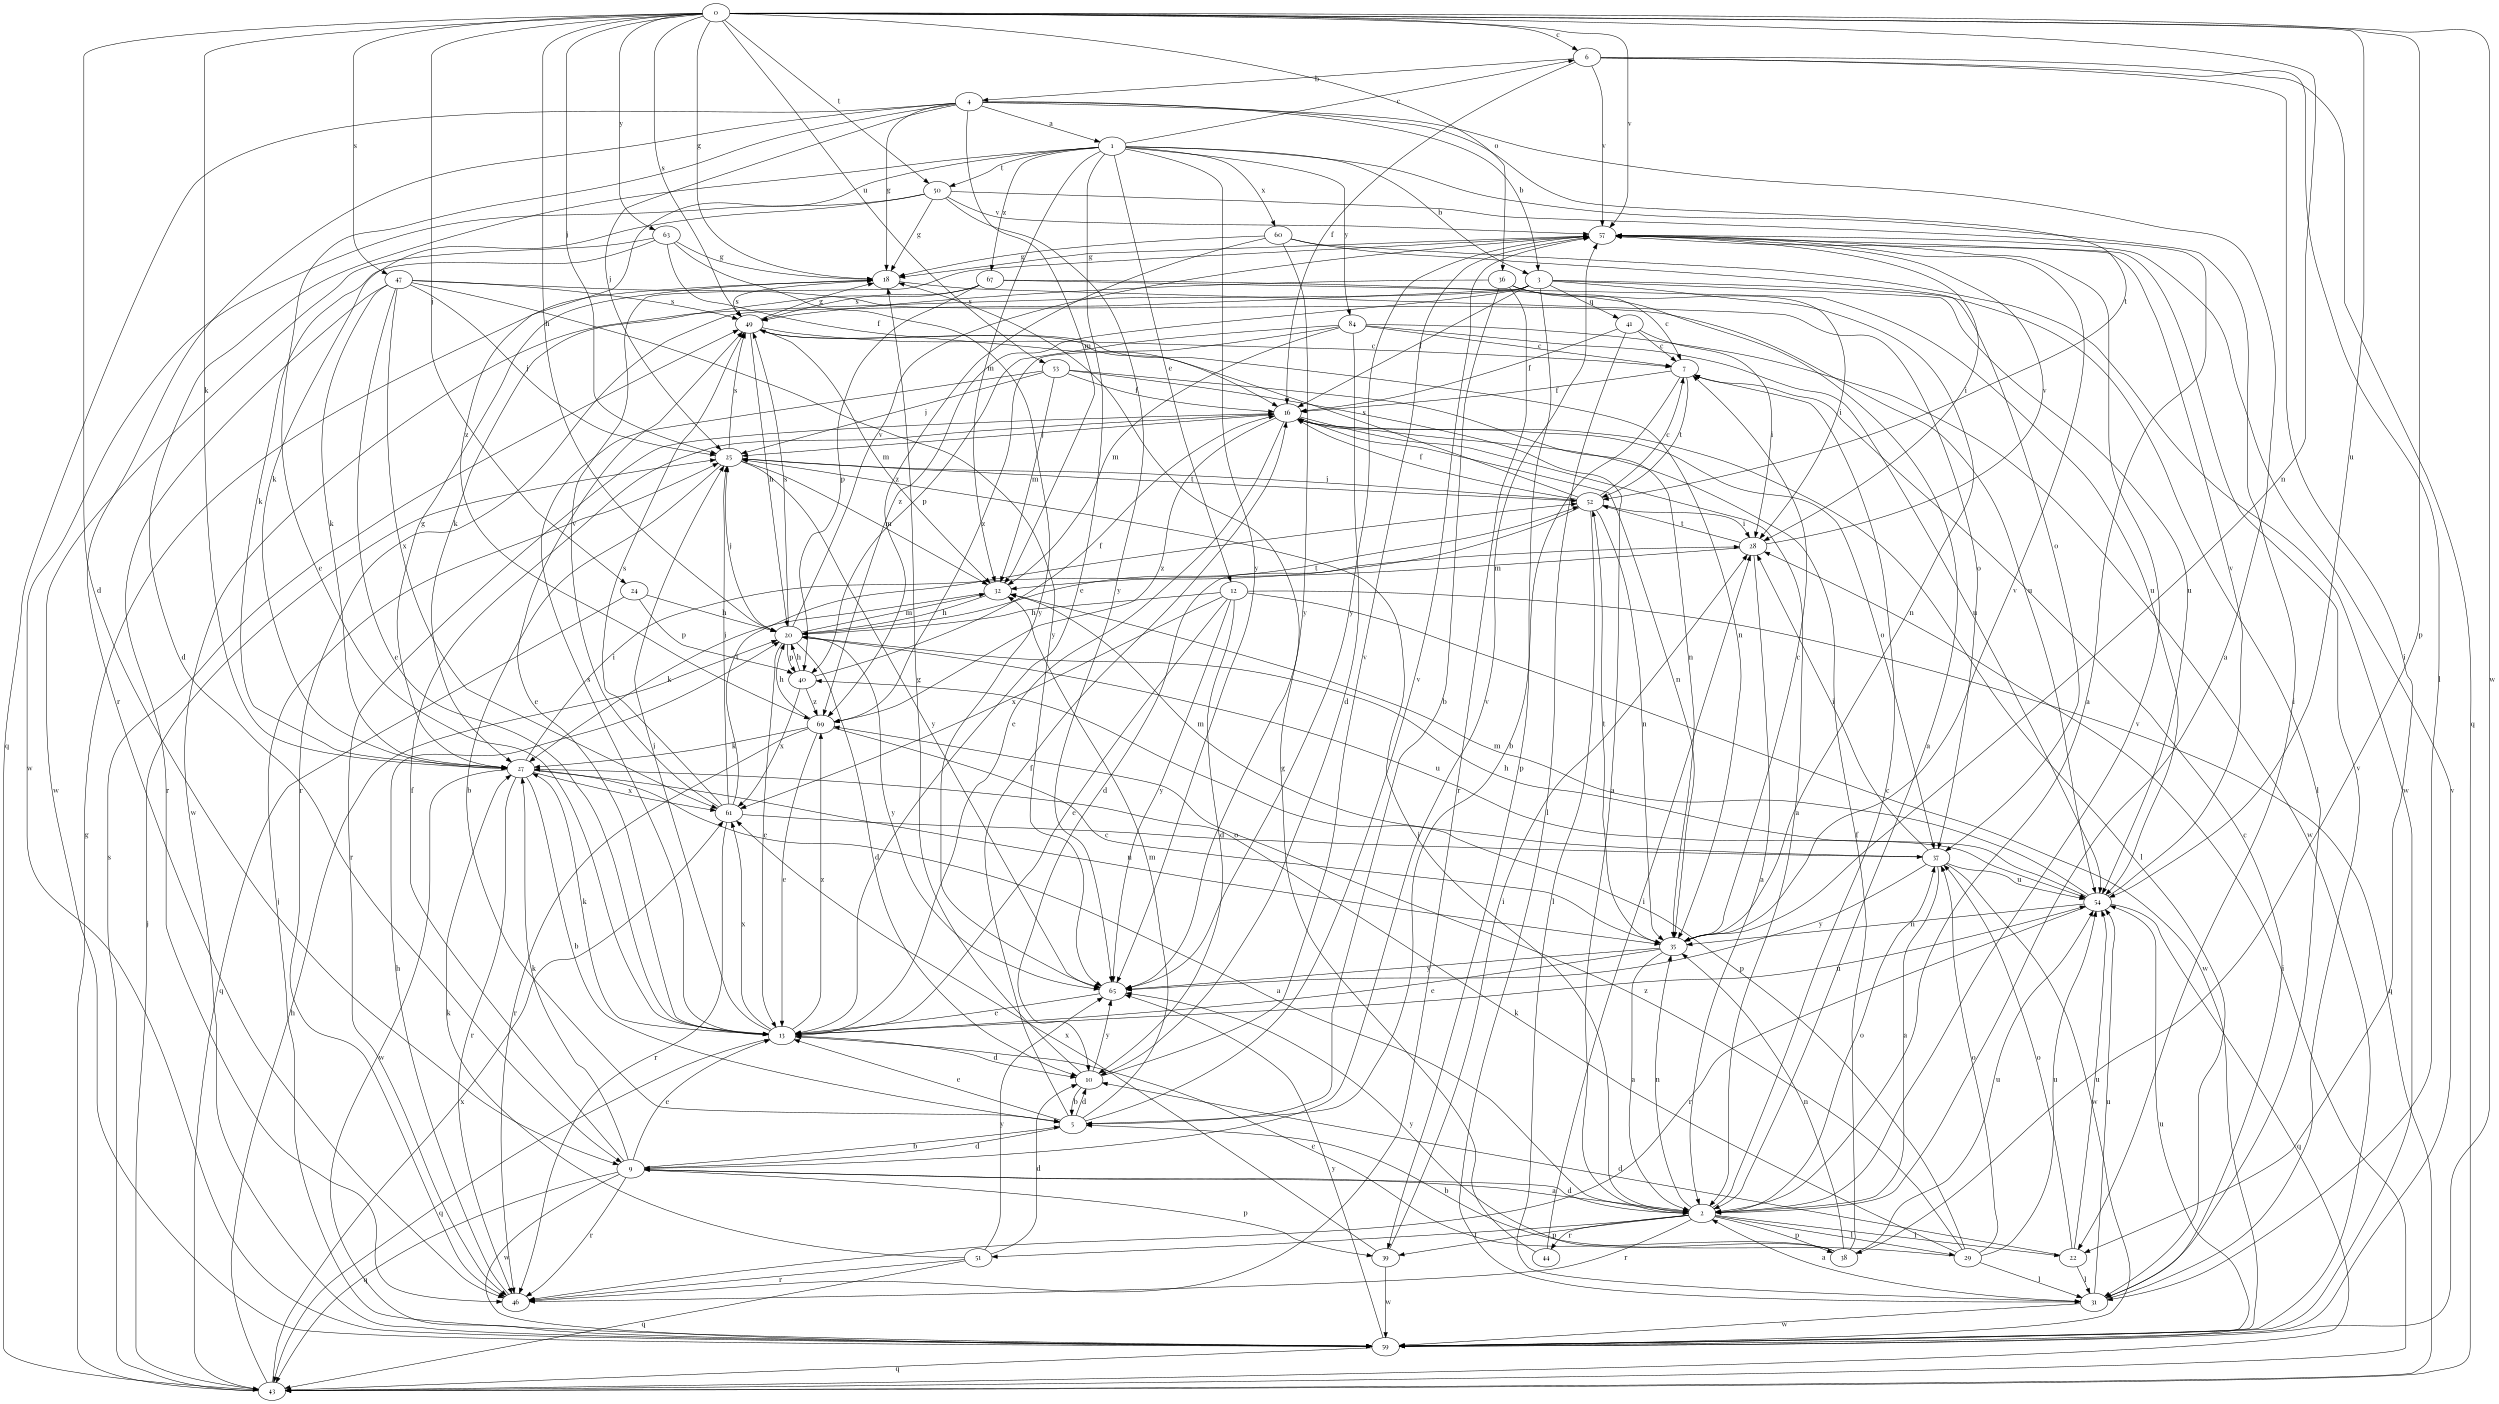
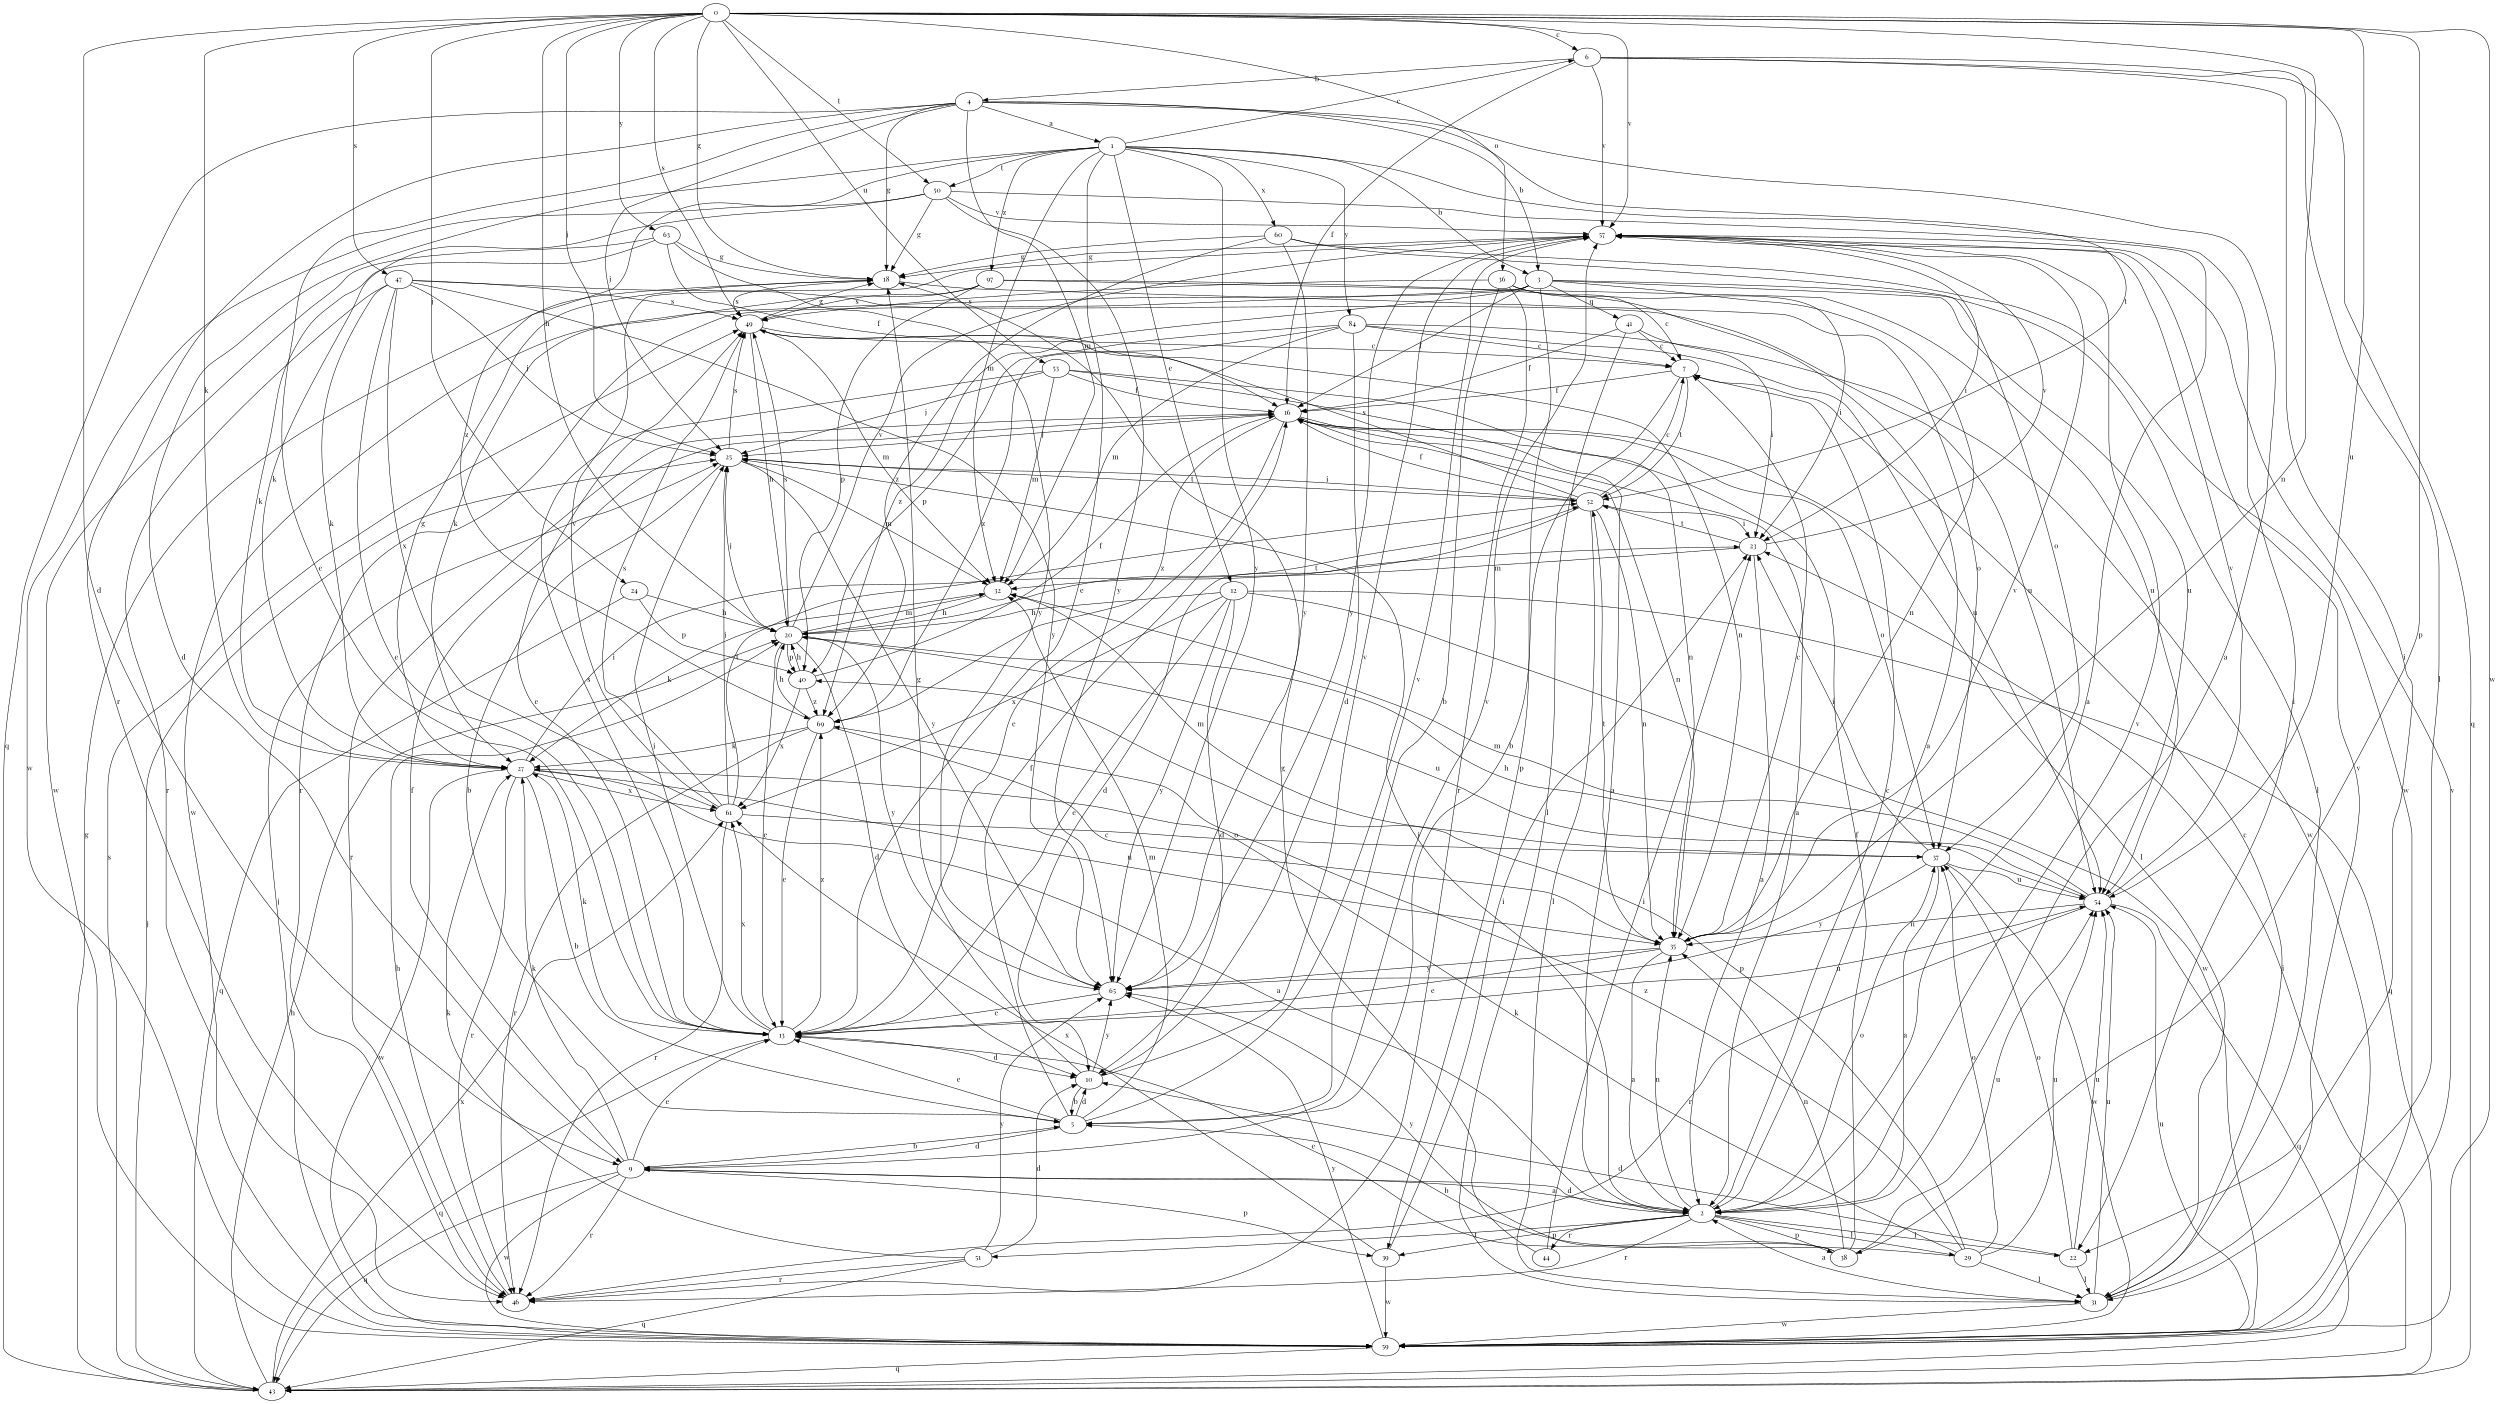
(990, 280) -> (990, 280)
(1753, 546) -> (1753, 546)
